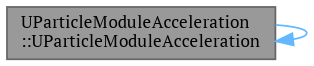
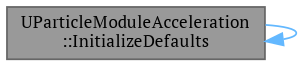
(141, 33) -> (136, 33)
